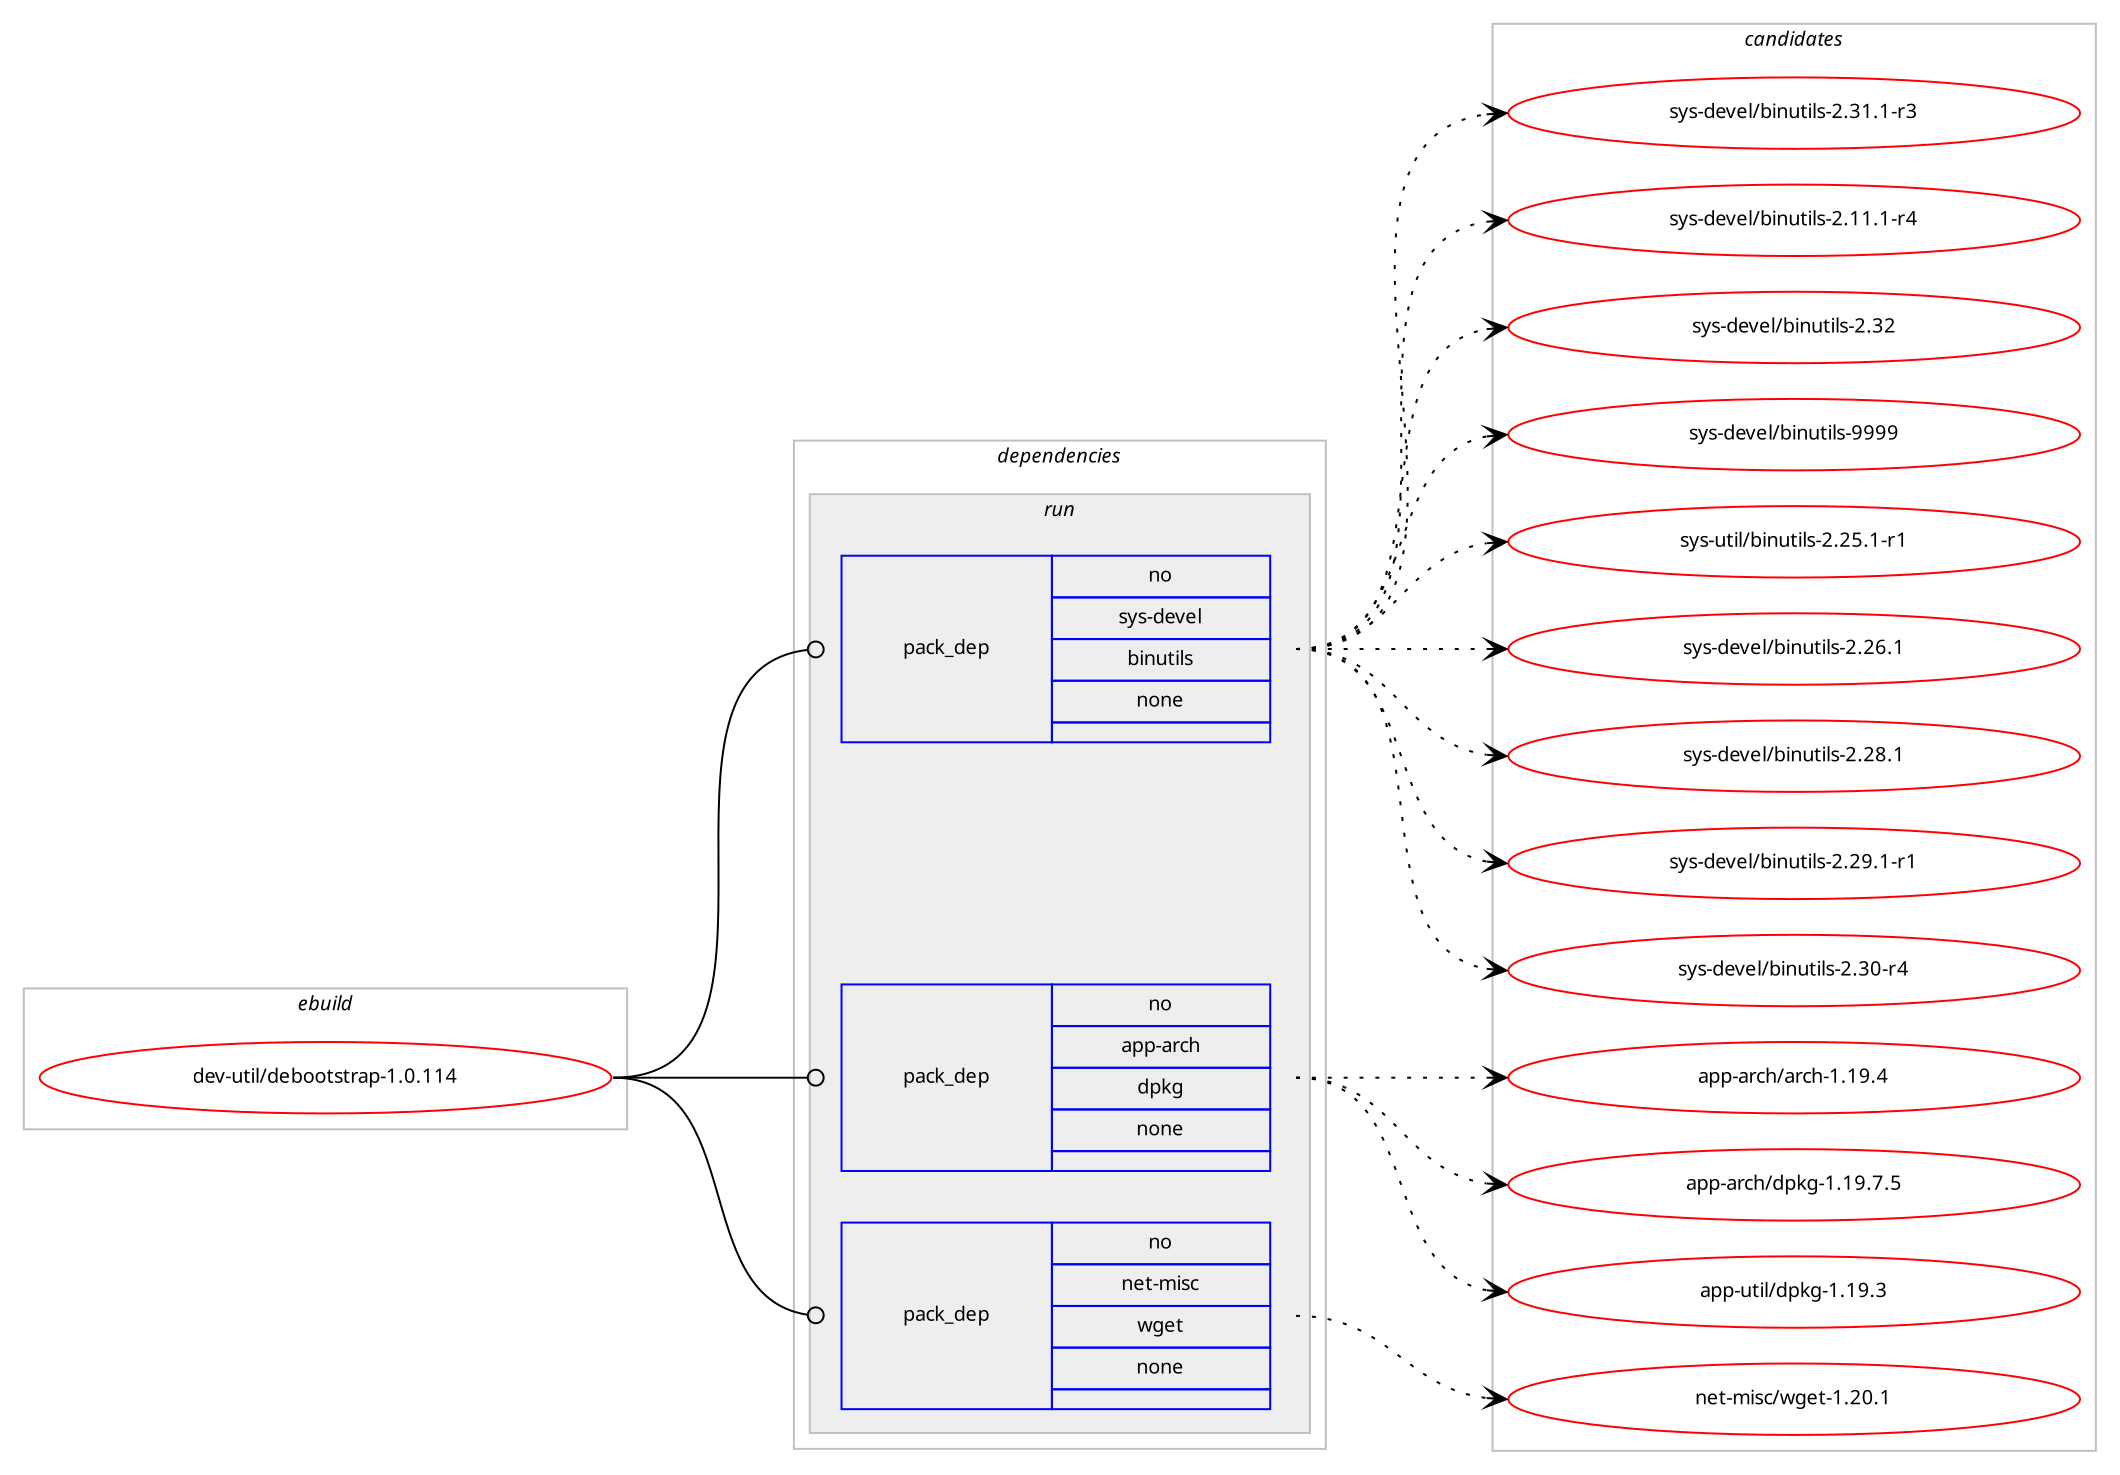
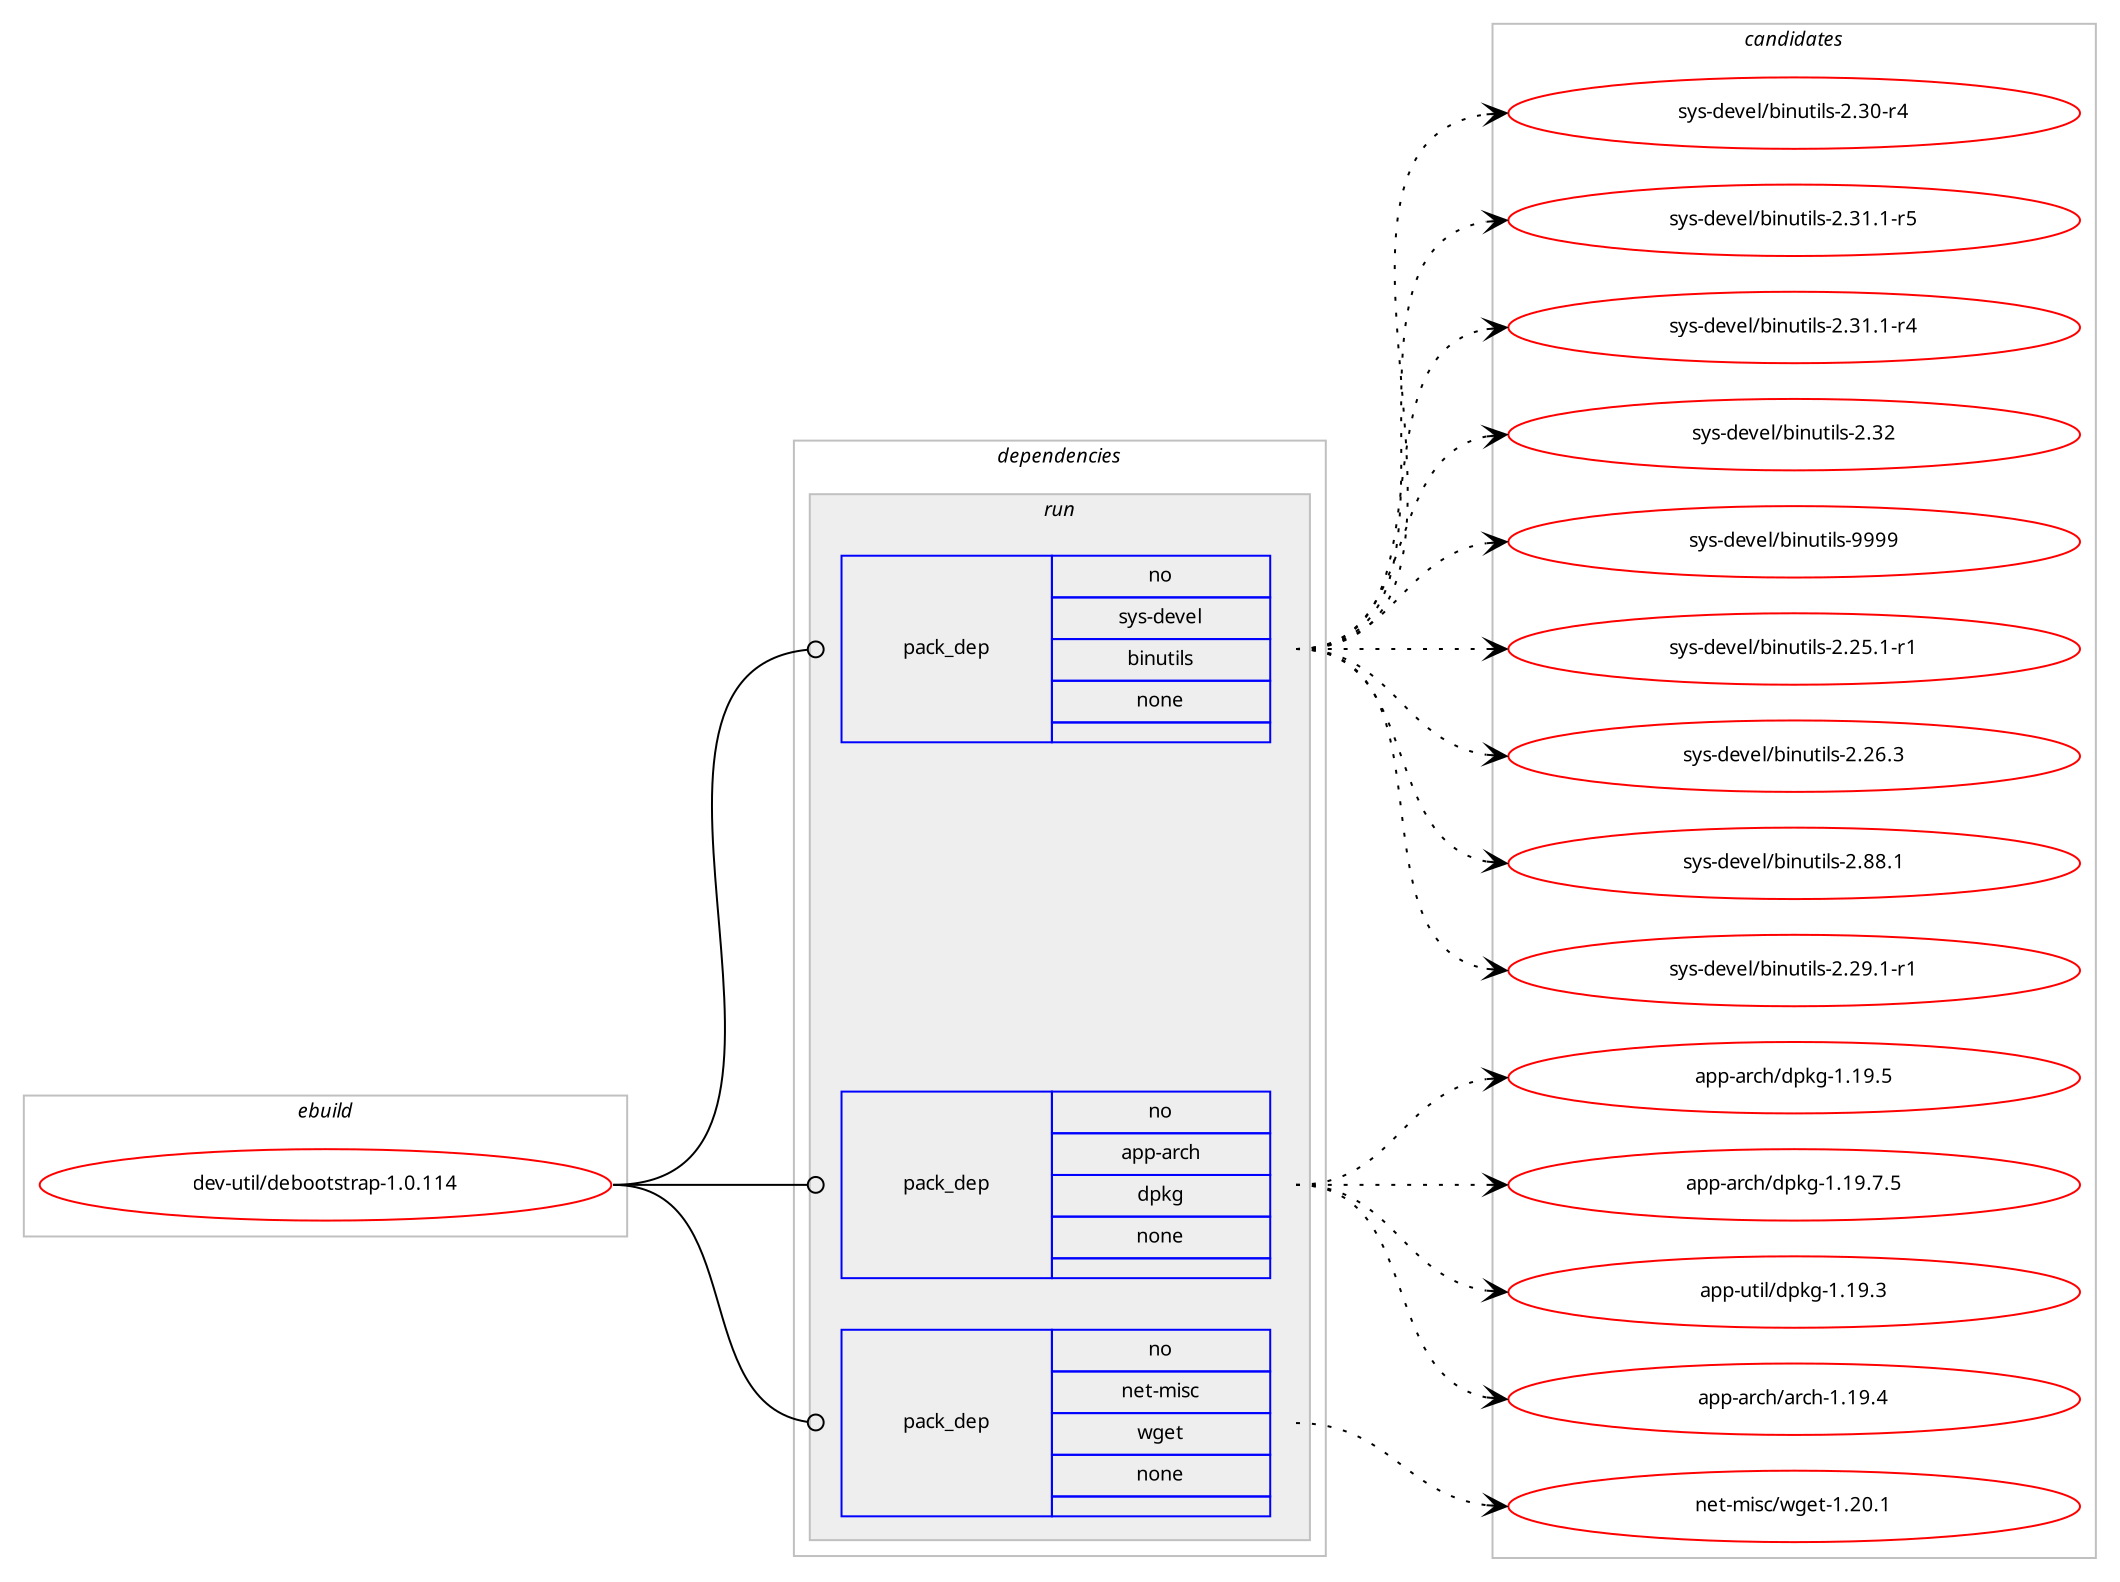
(1794, 113) -> (1794, 220)
(1794, 220) -> (1794, 327)
(1794, 542) -> (1794, 649)
(1794, 649) -> (1794, 756)
(1794, 756) -> (1794, 863)
none -> (1794, 1078)
